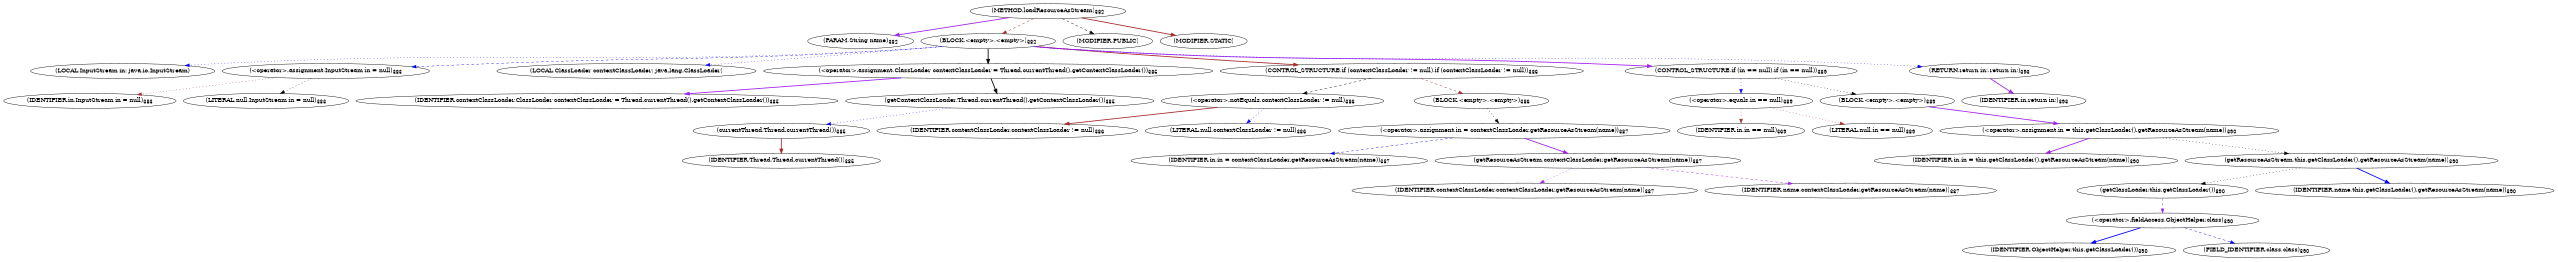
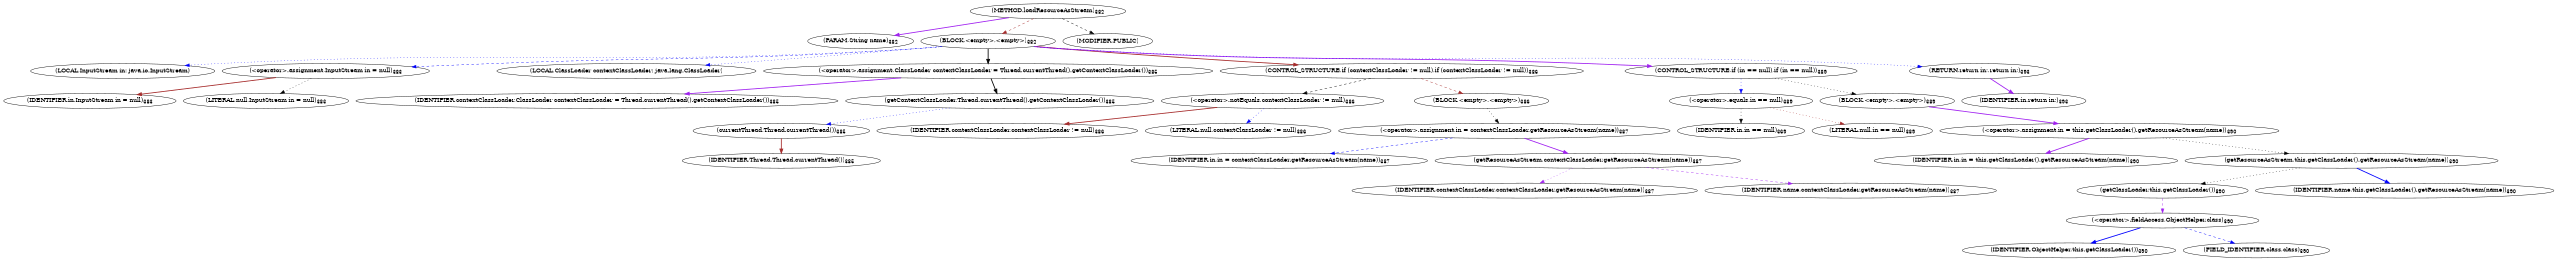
(1204, 41) -> none
(209, 86) -> (209, 86)
(1741, 114) -> (1741, 114)
